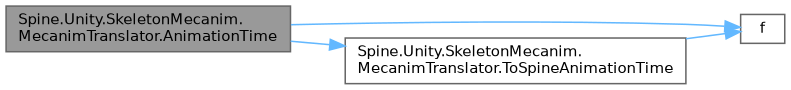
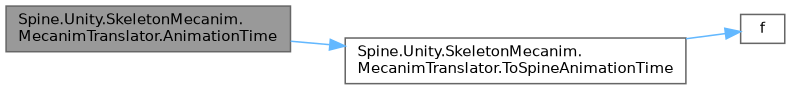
(508, 22) -> none
